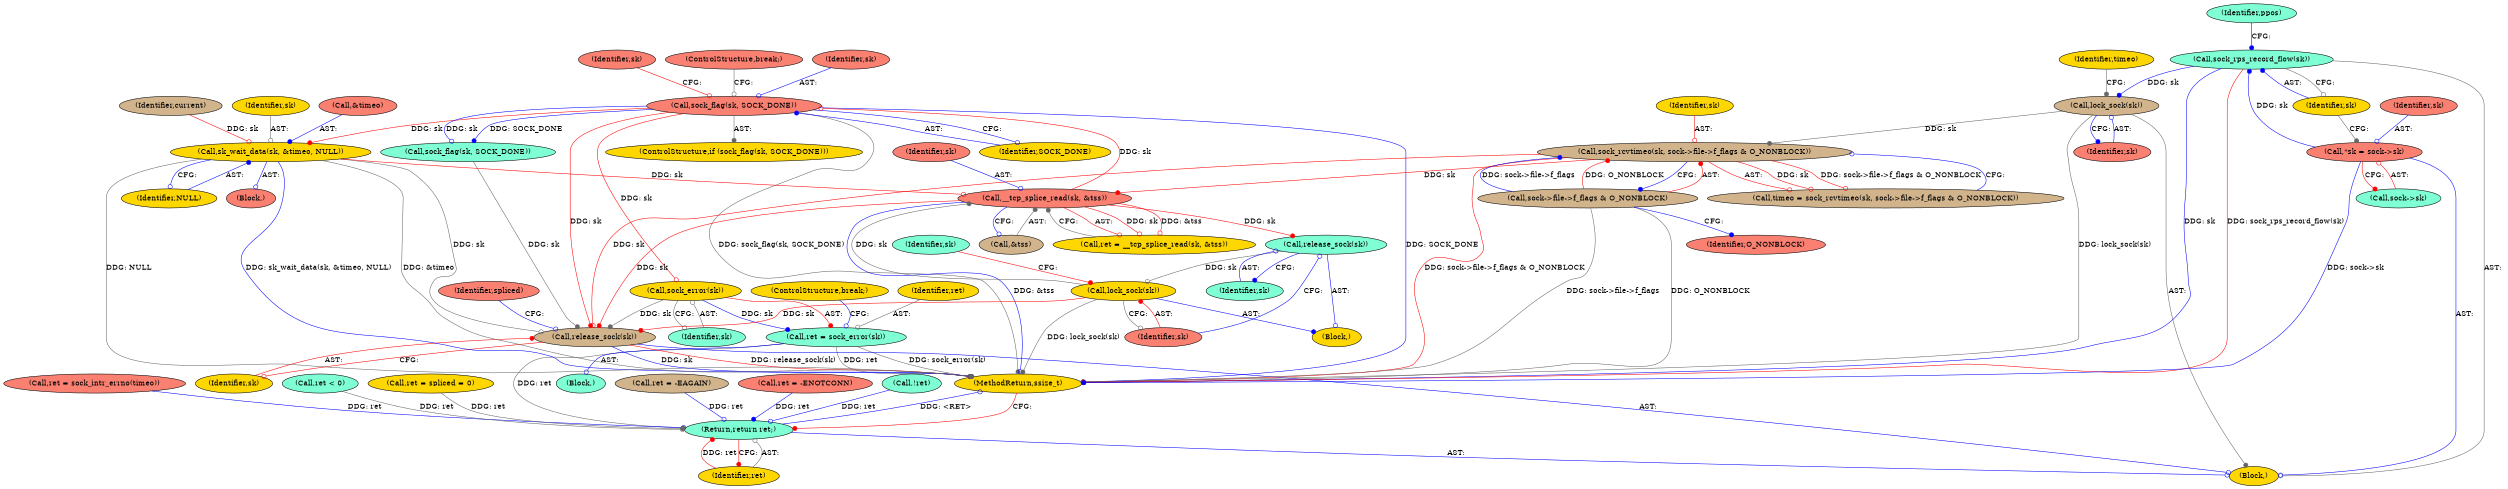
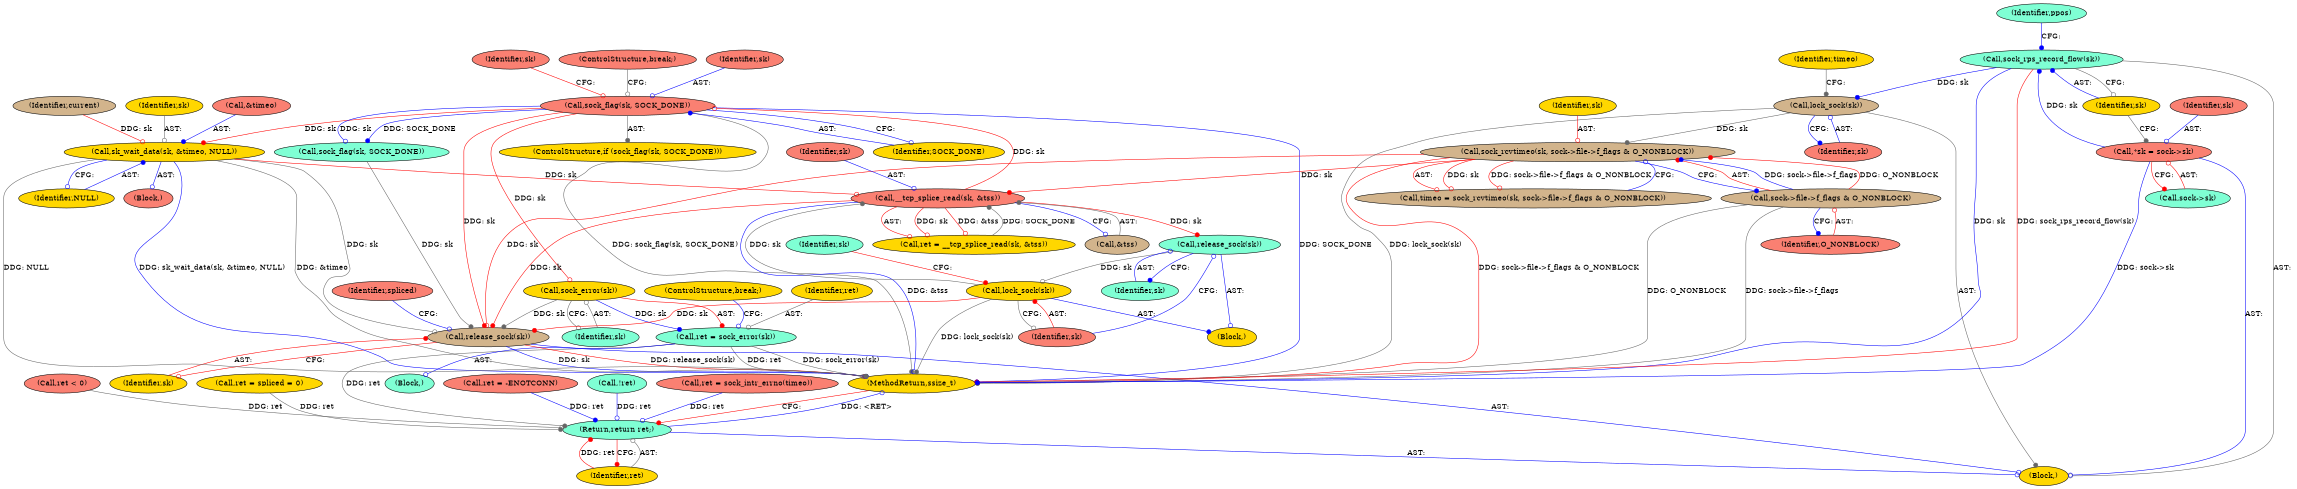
(1070, 222) -> (1039, 222)
none -> (1836, 224)
(320, 384) -> (62, 384)
(672, 384) -> none
